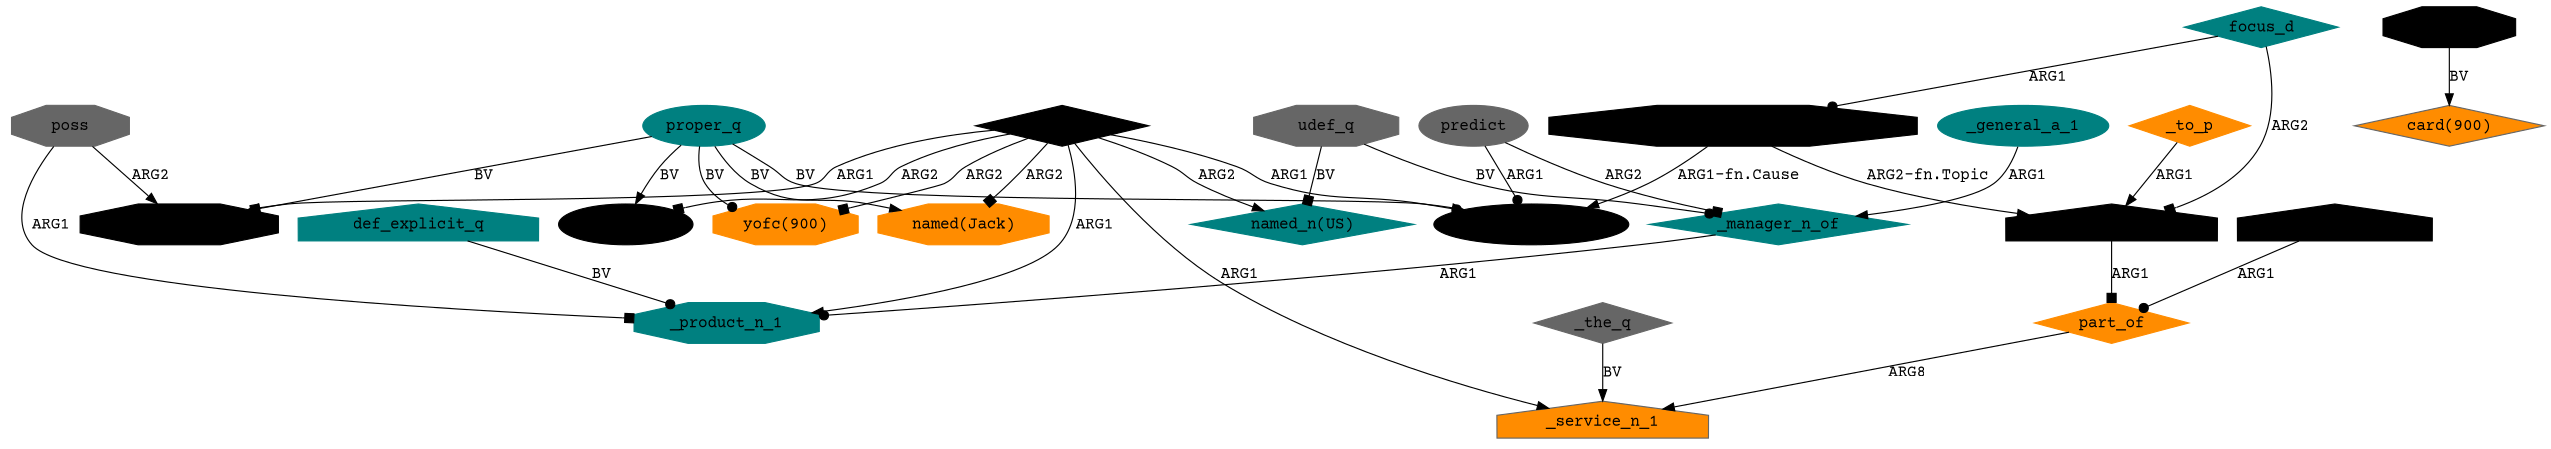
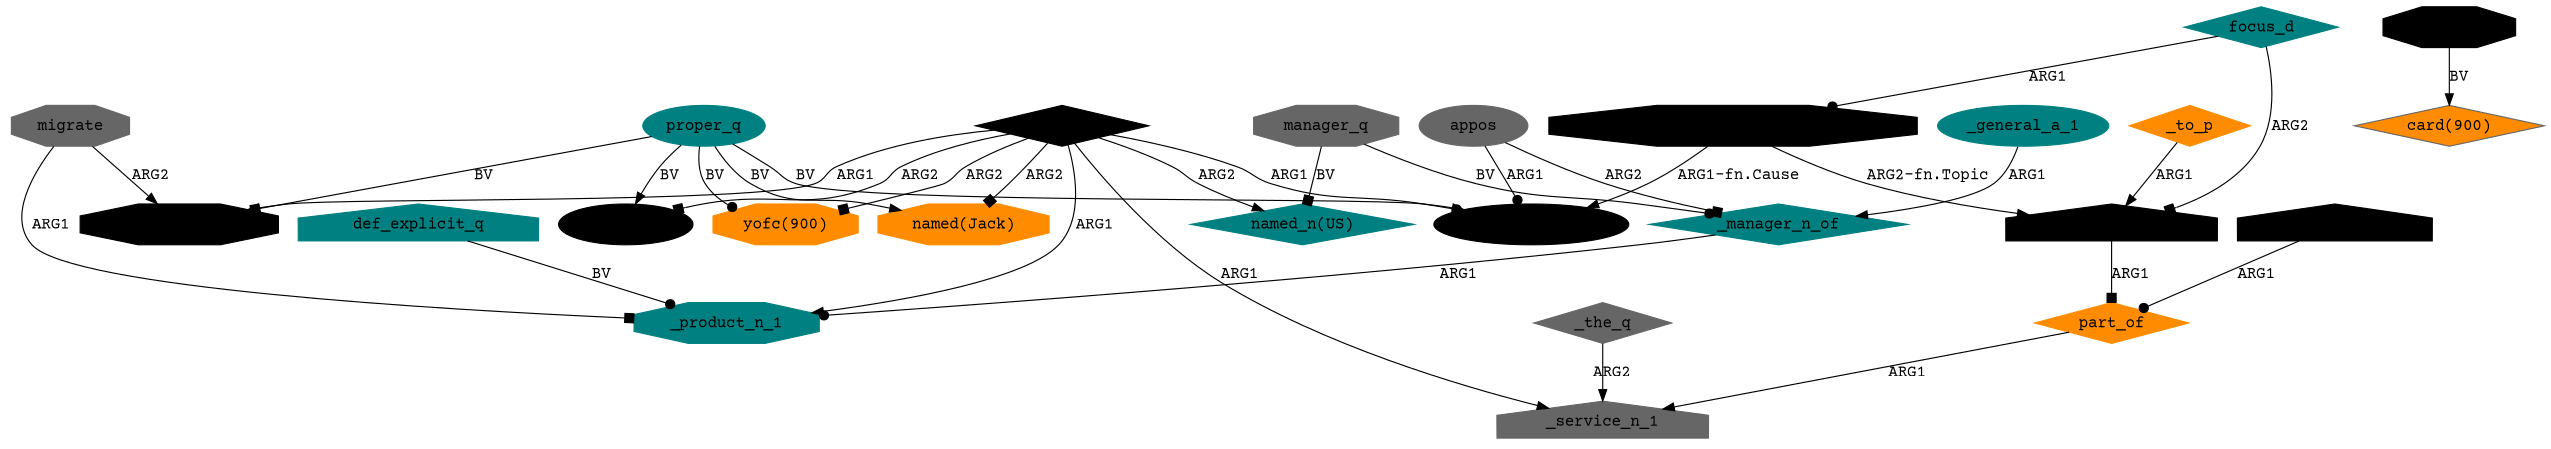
(70, 126) -> (70, 126)
(1326, 126) -> (1326, 126)
(1474, 126) -> (1474, 126)
(1612, 372) -> (1612, 372)
(1908, 372) -> (1908, 372)
(1603, 422) -> (1603, 422)
